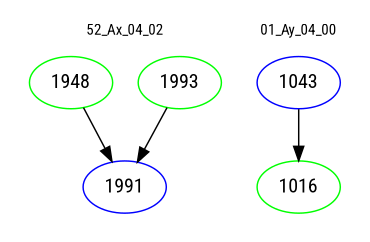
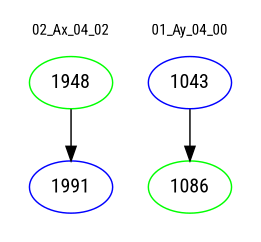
(125, 31) -> (71, 31)
(180, 83) -> none
(299, 187) -> (190, 187)
